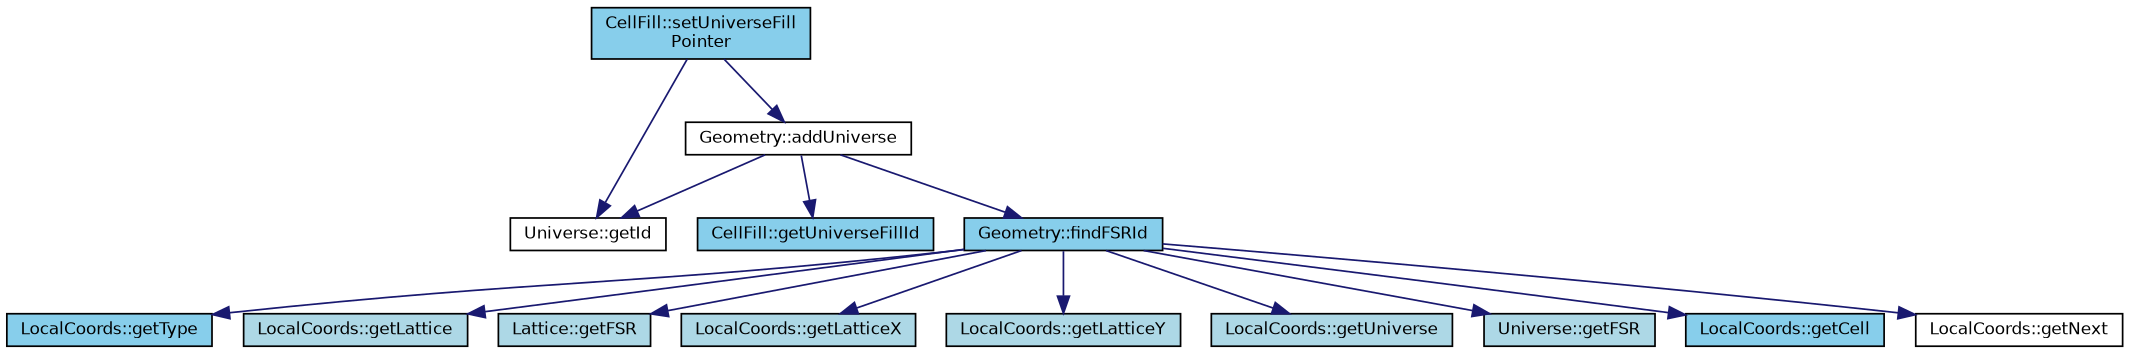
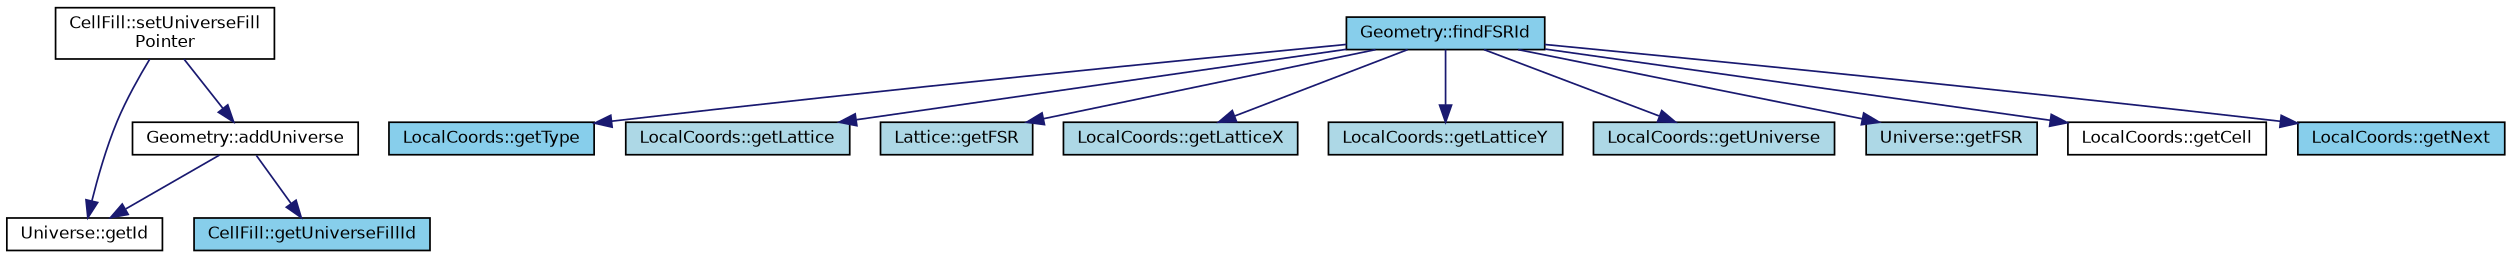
(701, 33) -> (165, 33)
(923, 183) -> none
(1785, 330) -> (2167, 138)
(2019, 330) -> (2401, 138)
